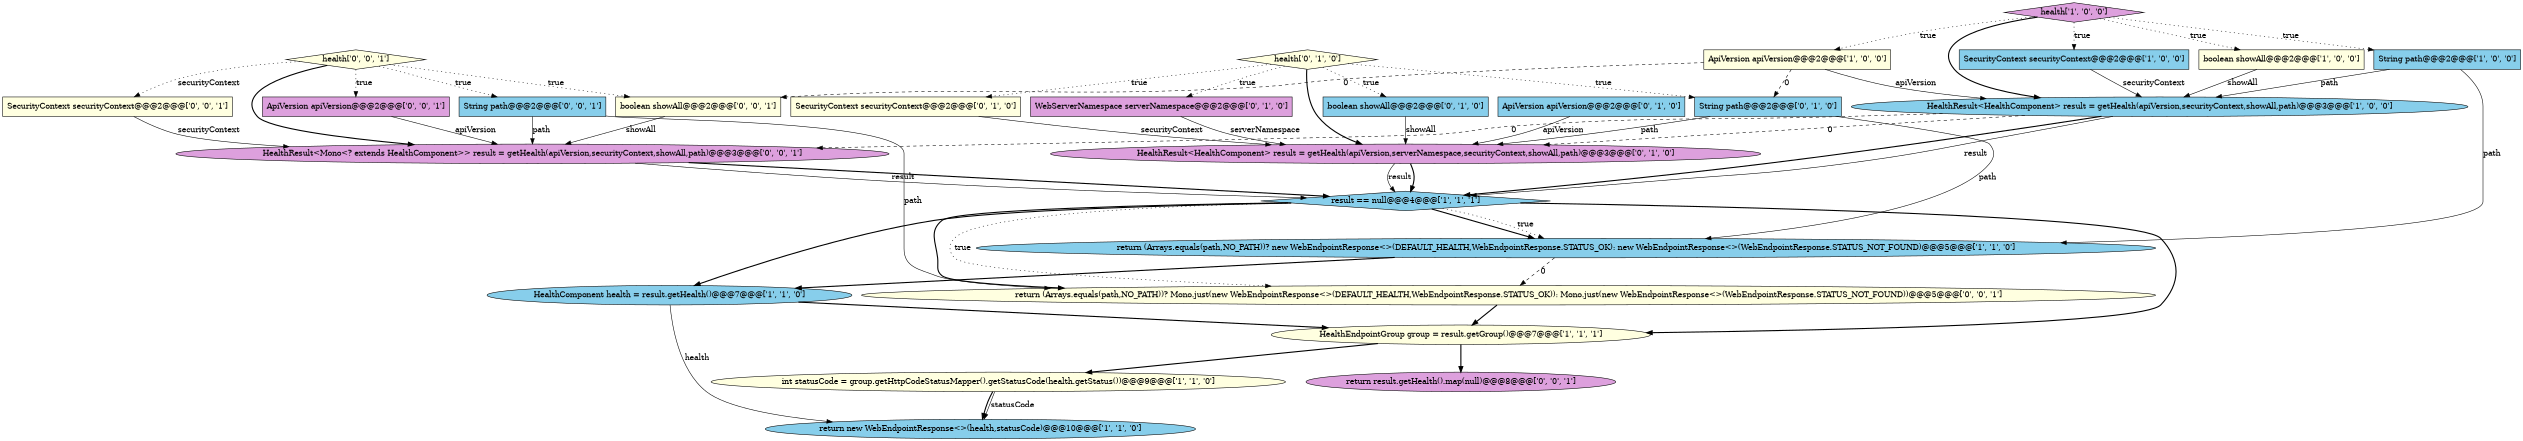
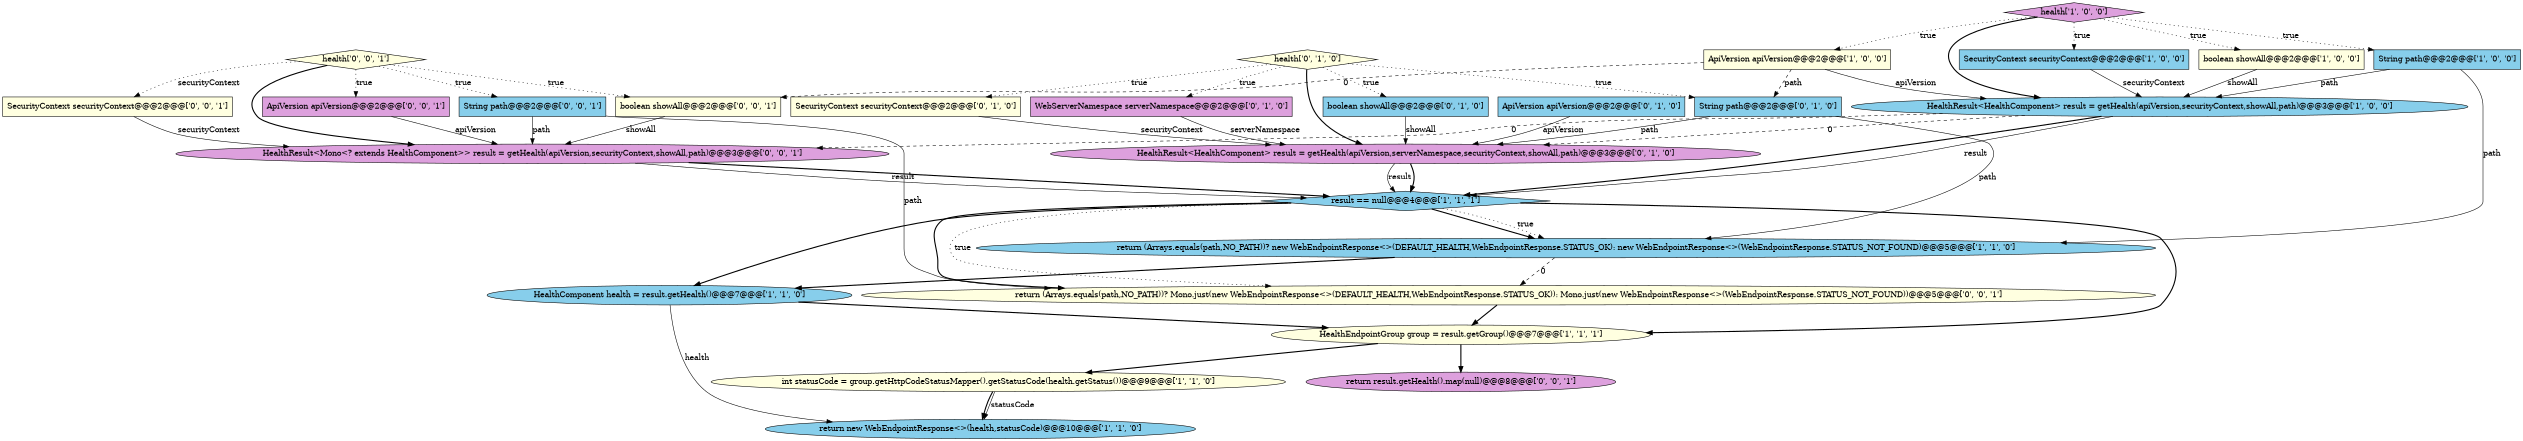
(1787, 83) -> (1793, 83)
